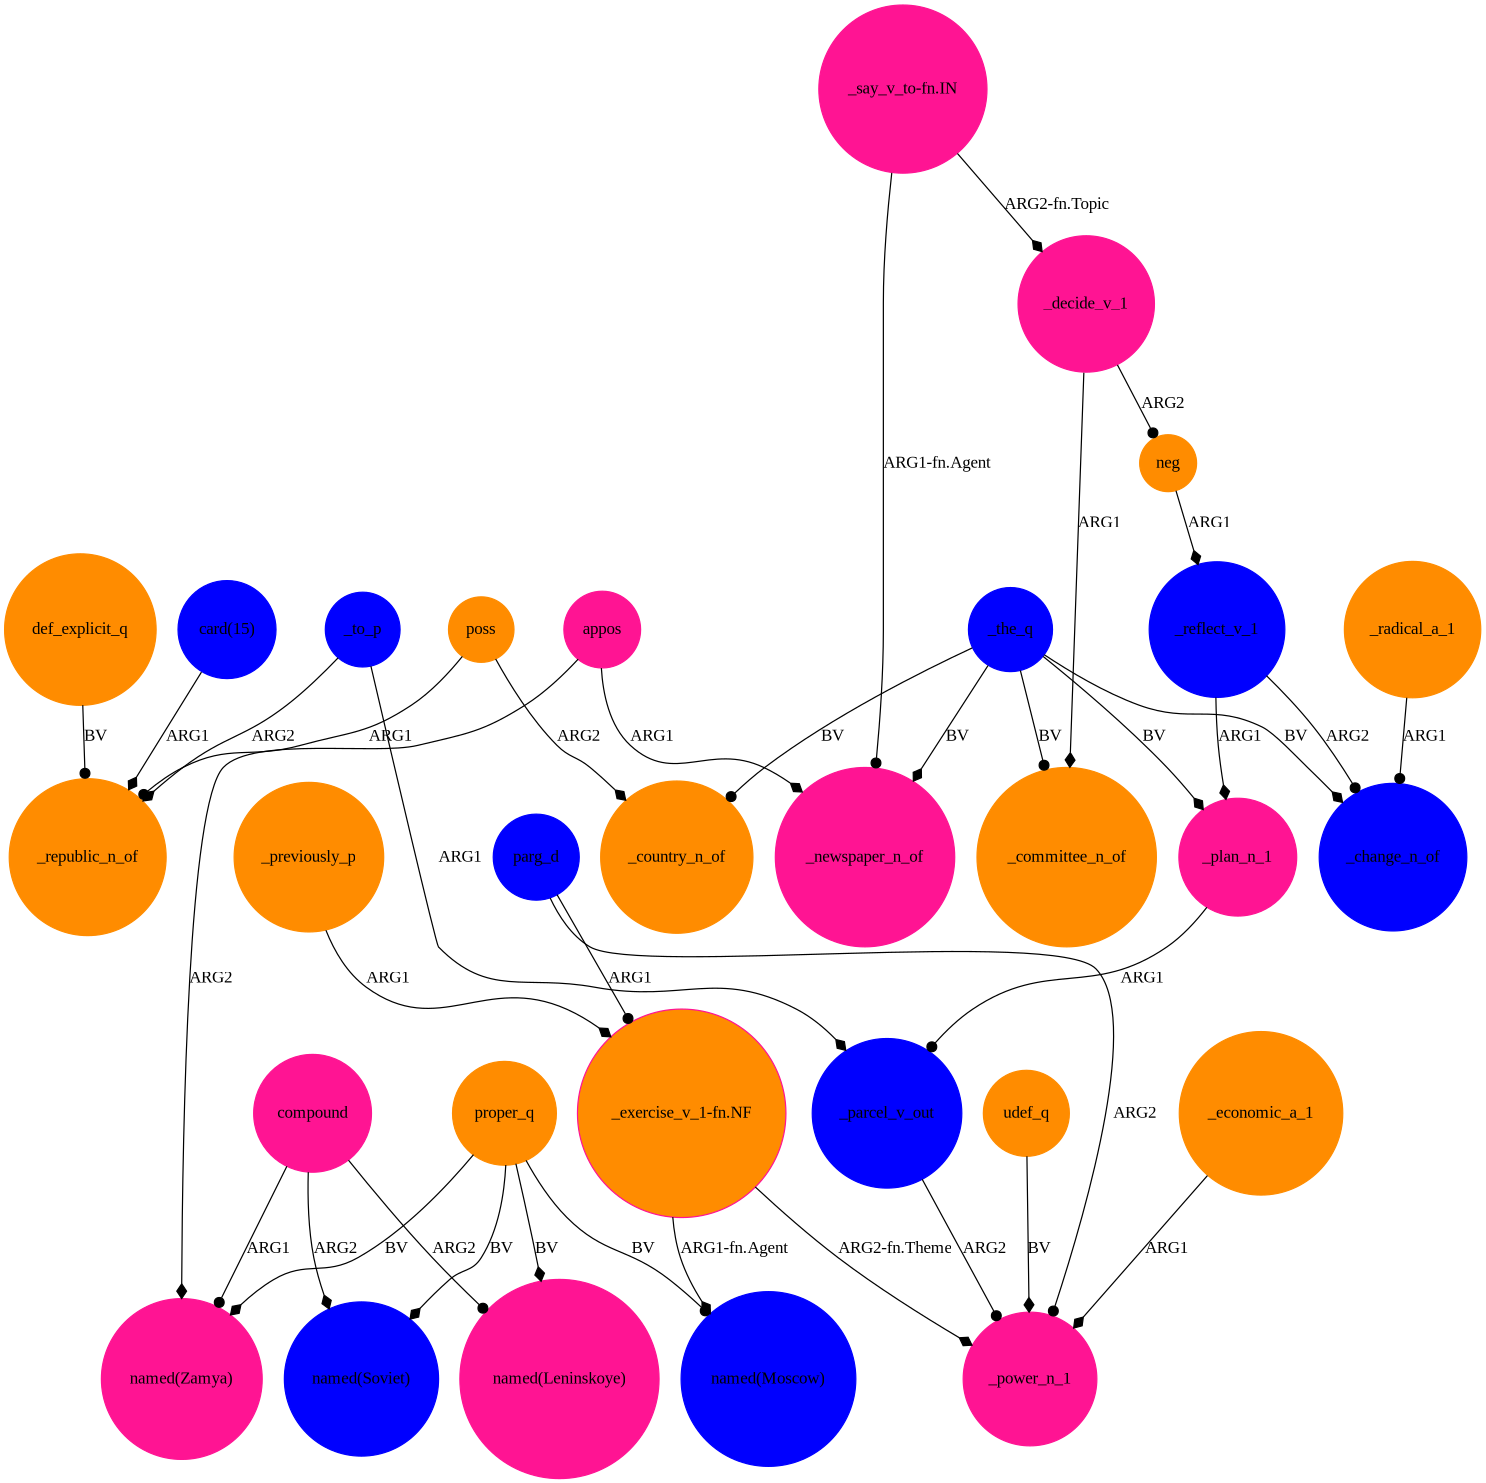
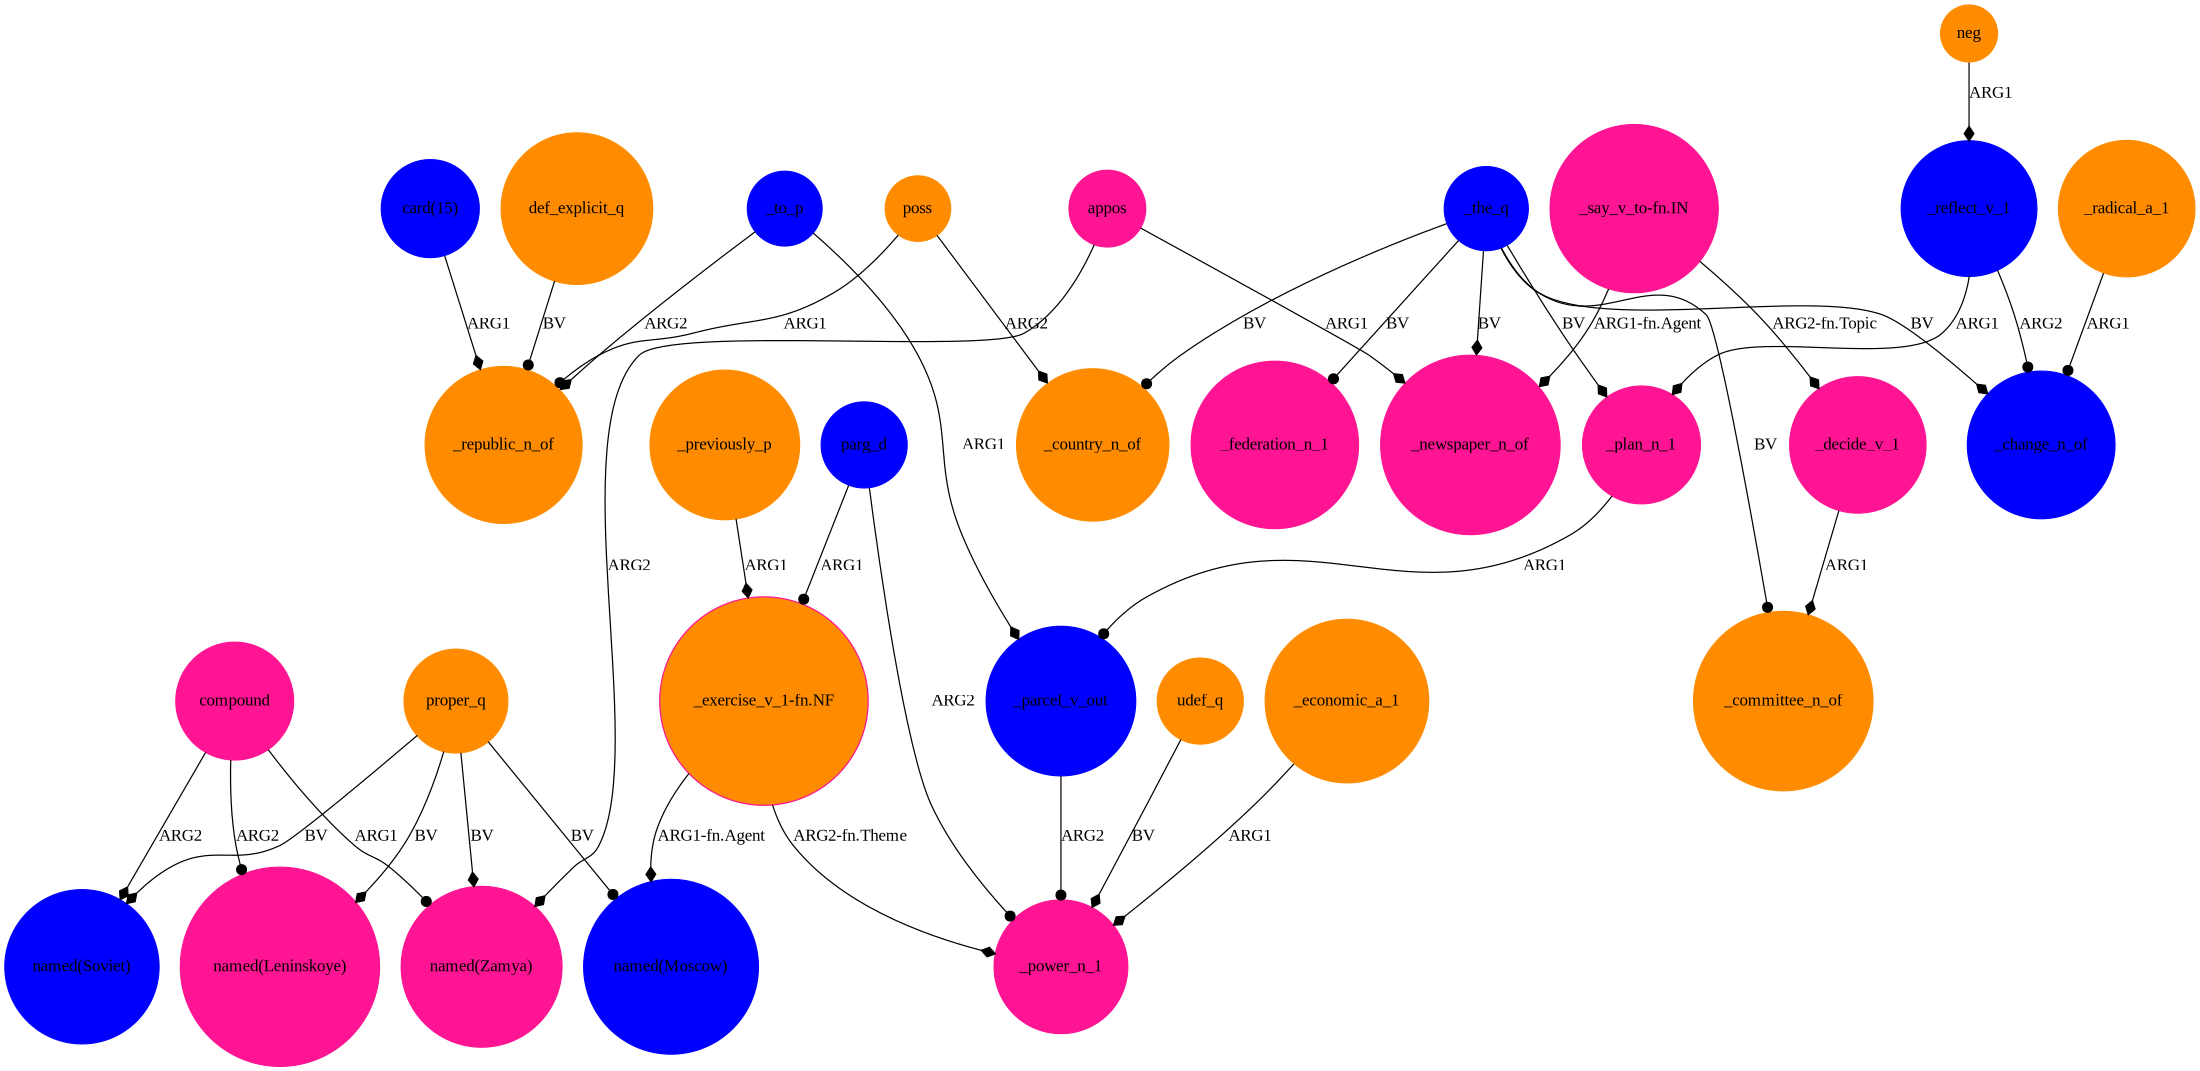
(1134, 396) -> none
none -> (1275, 445)
(883, 465) -> (1584, 336)
